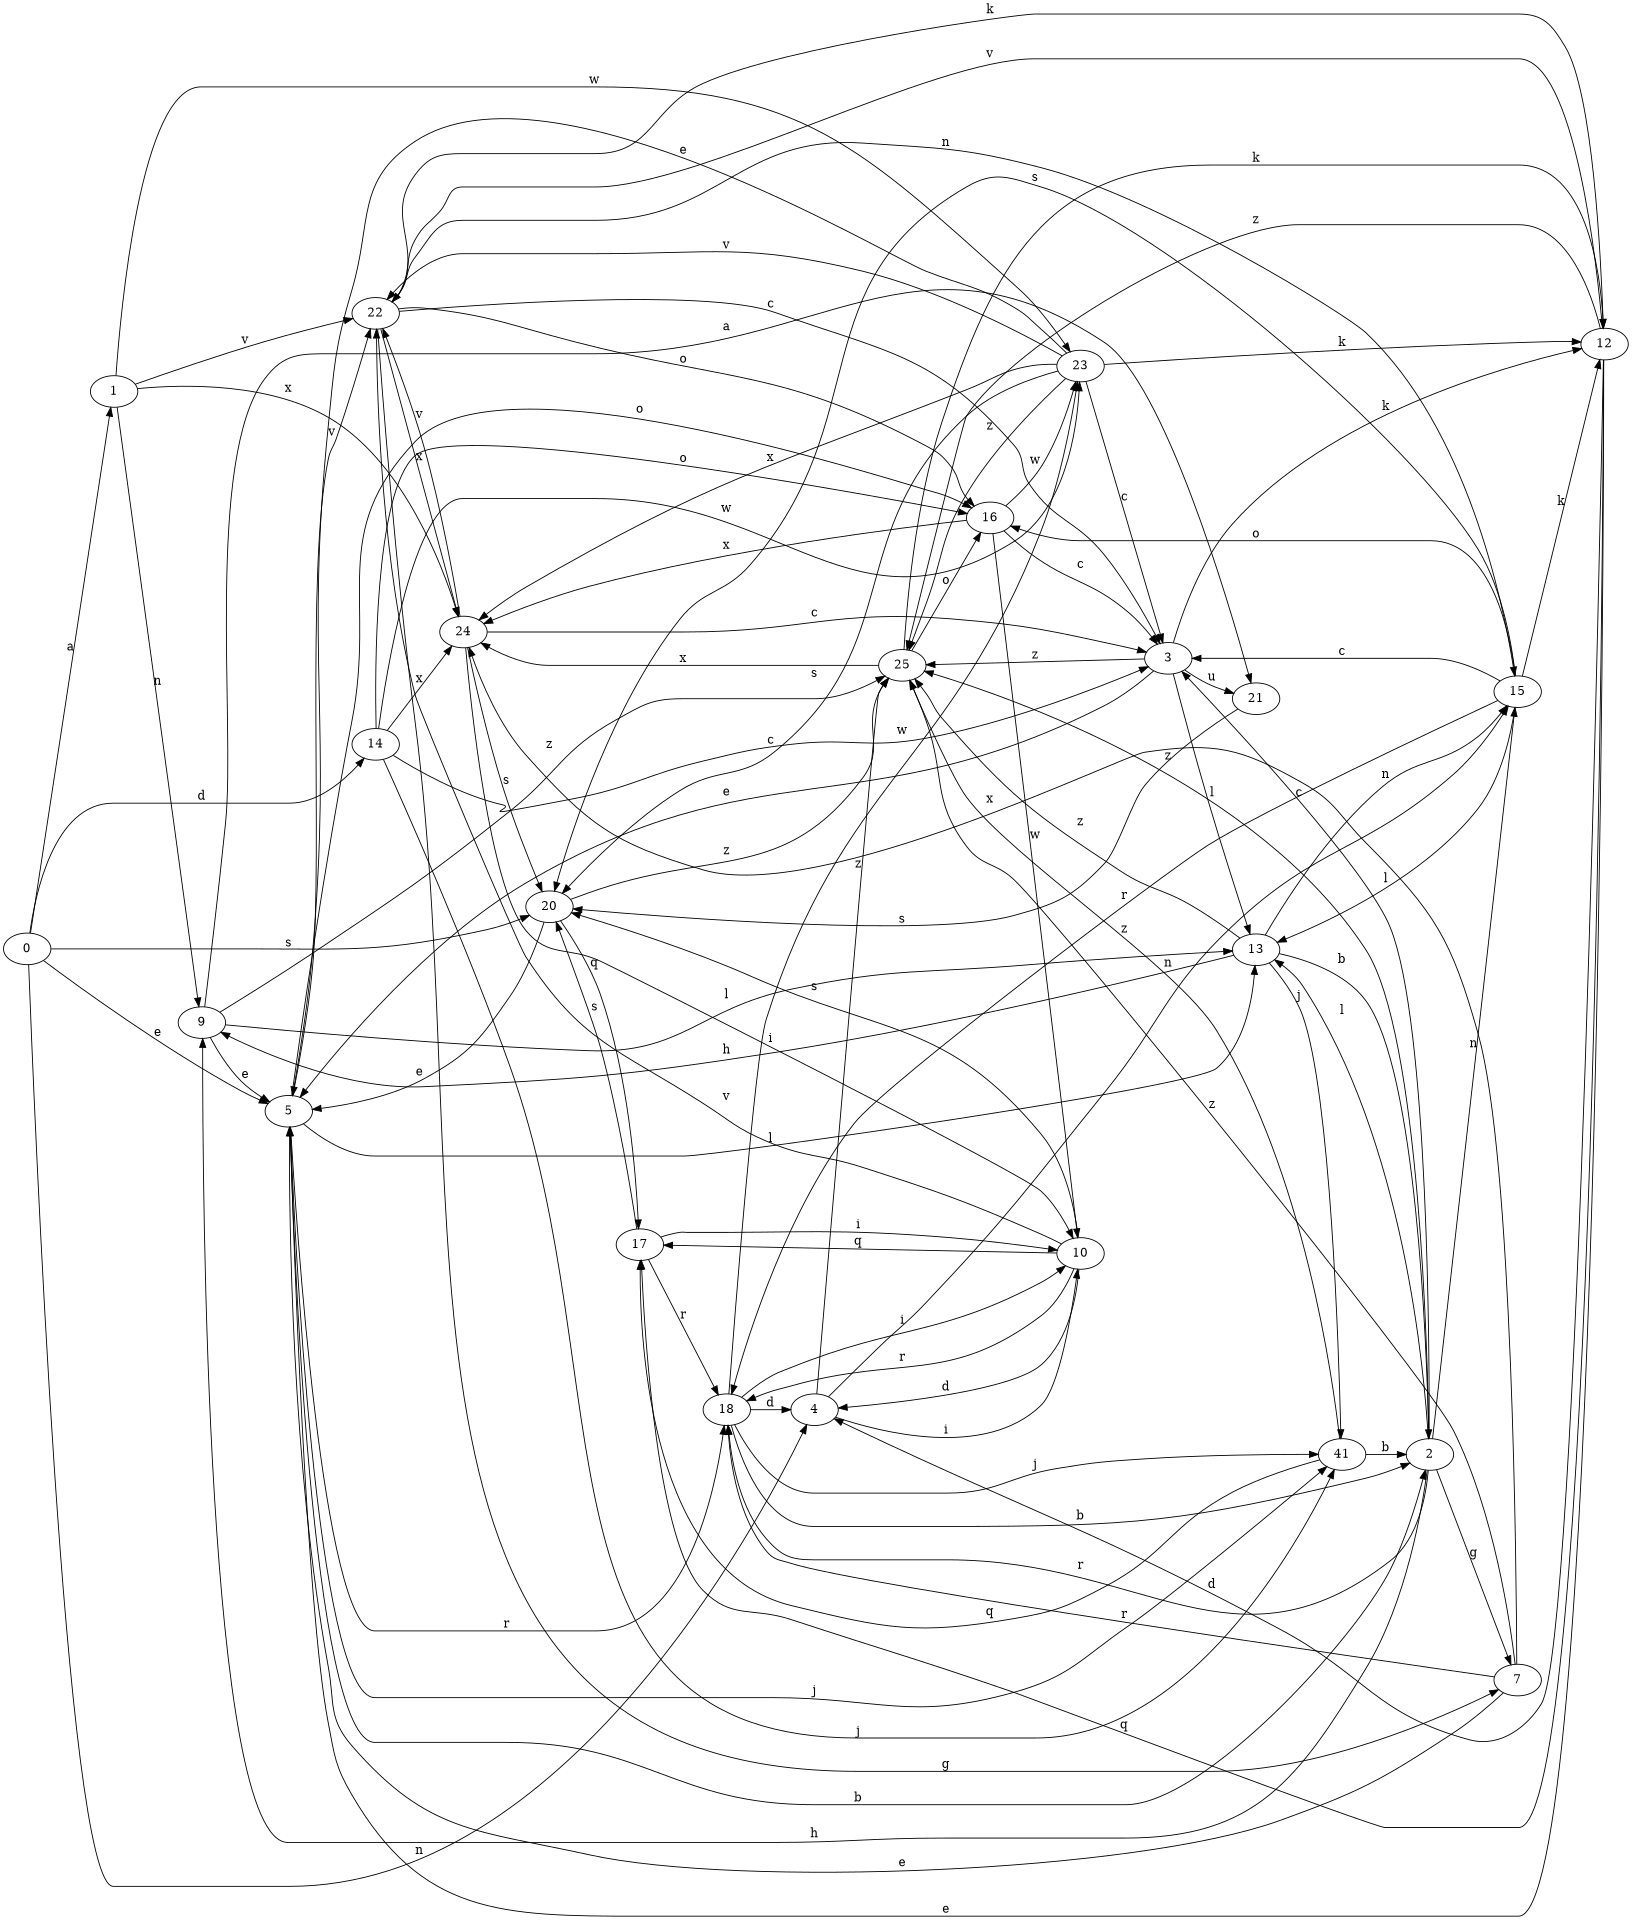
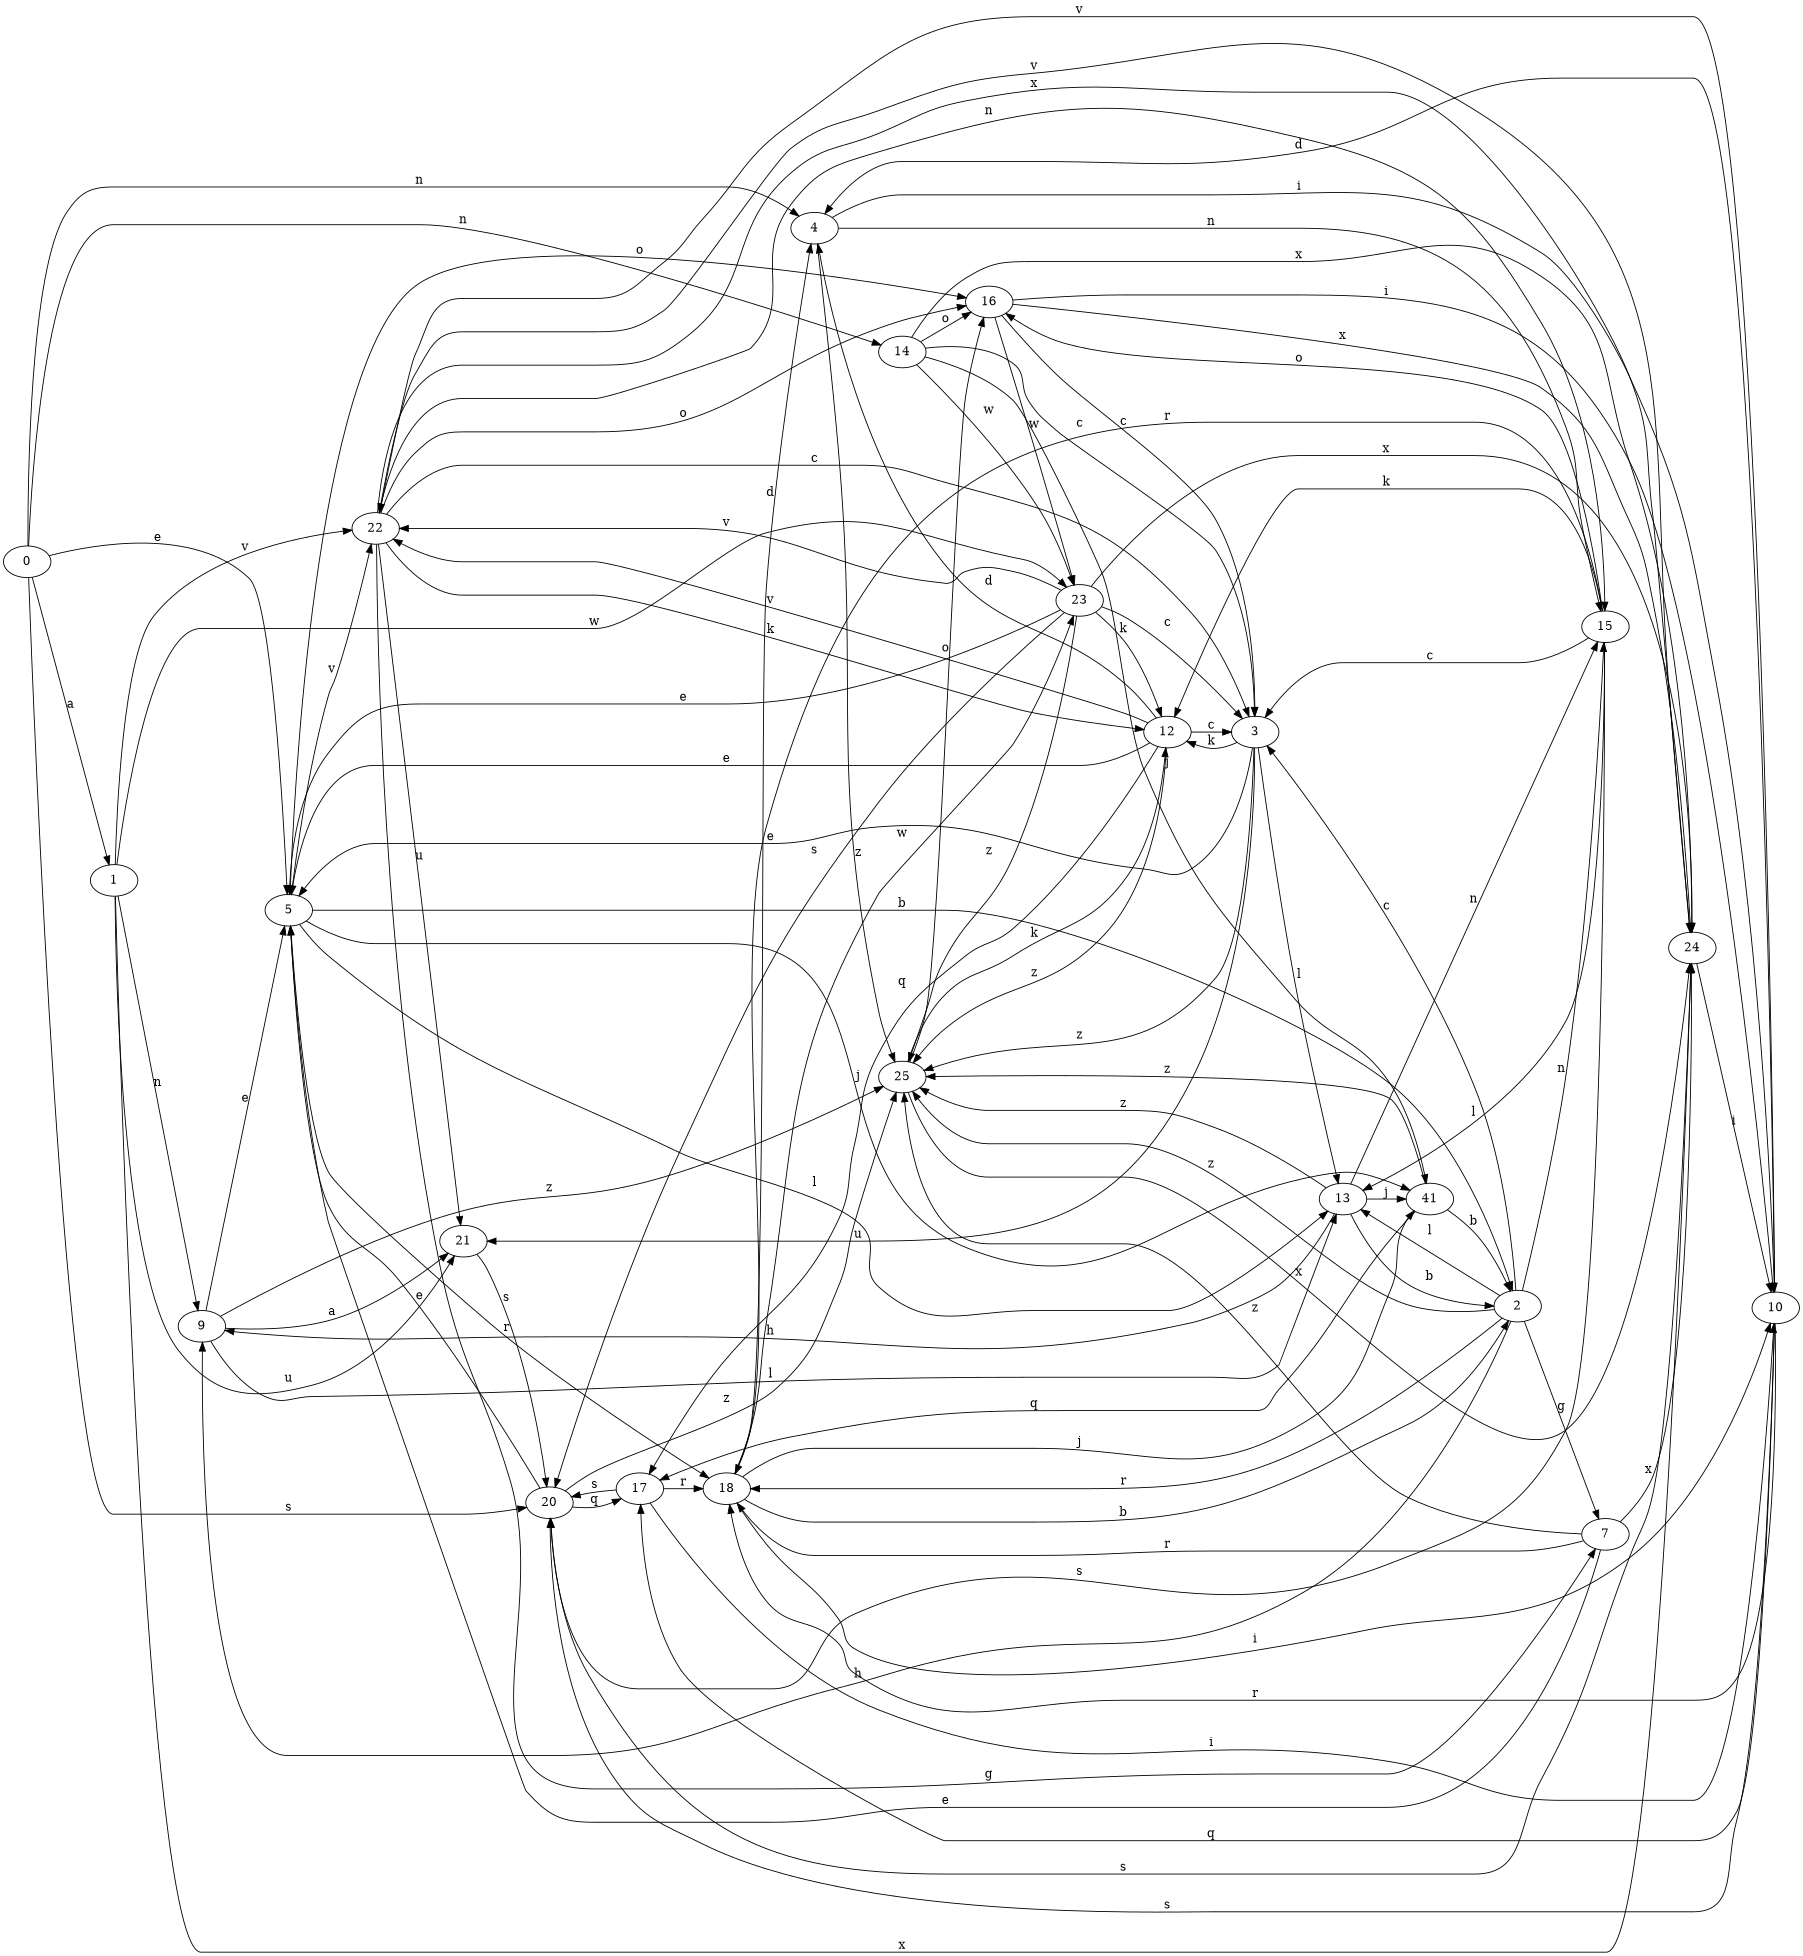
(814, 622) -> (1207, 732)
(202, 797) -> (463, 220)
(1035, 835) -> (1386, 292)
none -> (419, 880)
none -> (154, 1293)
